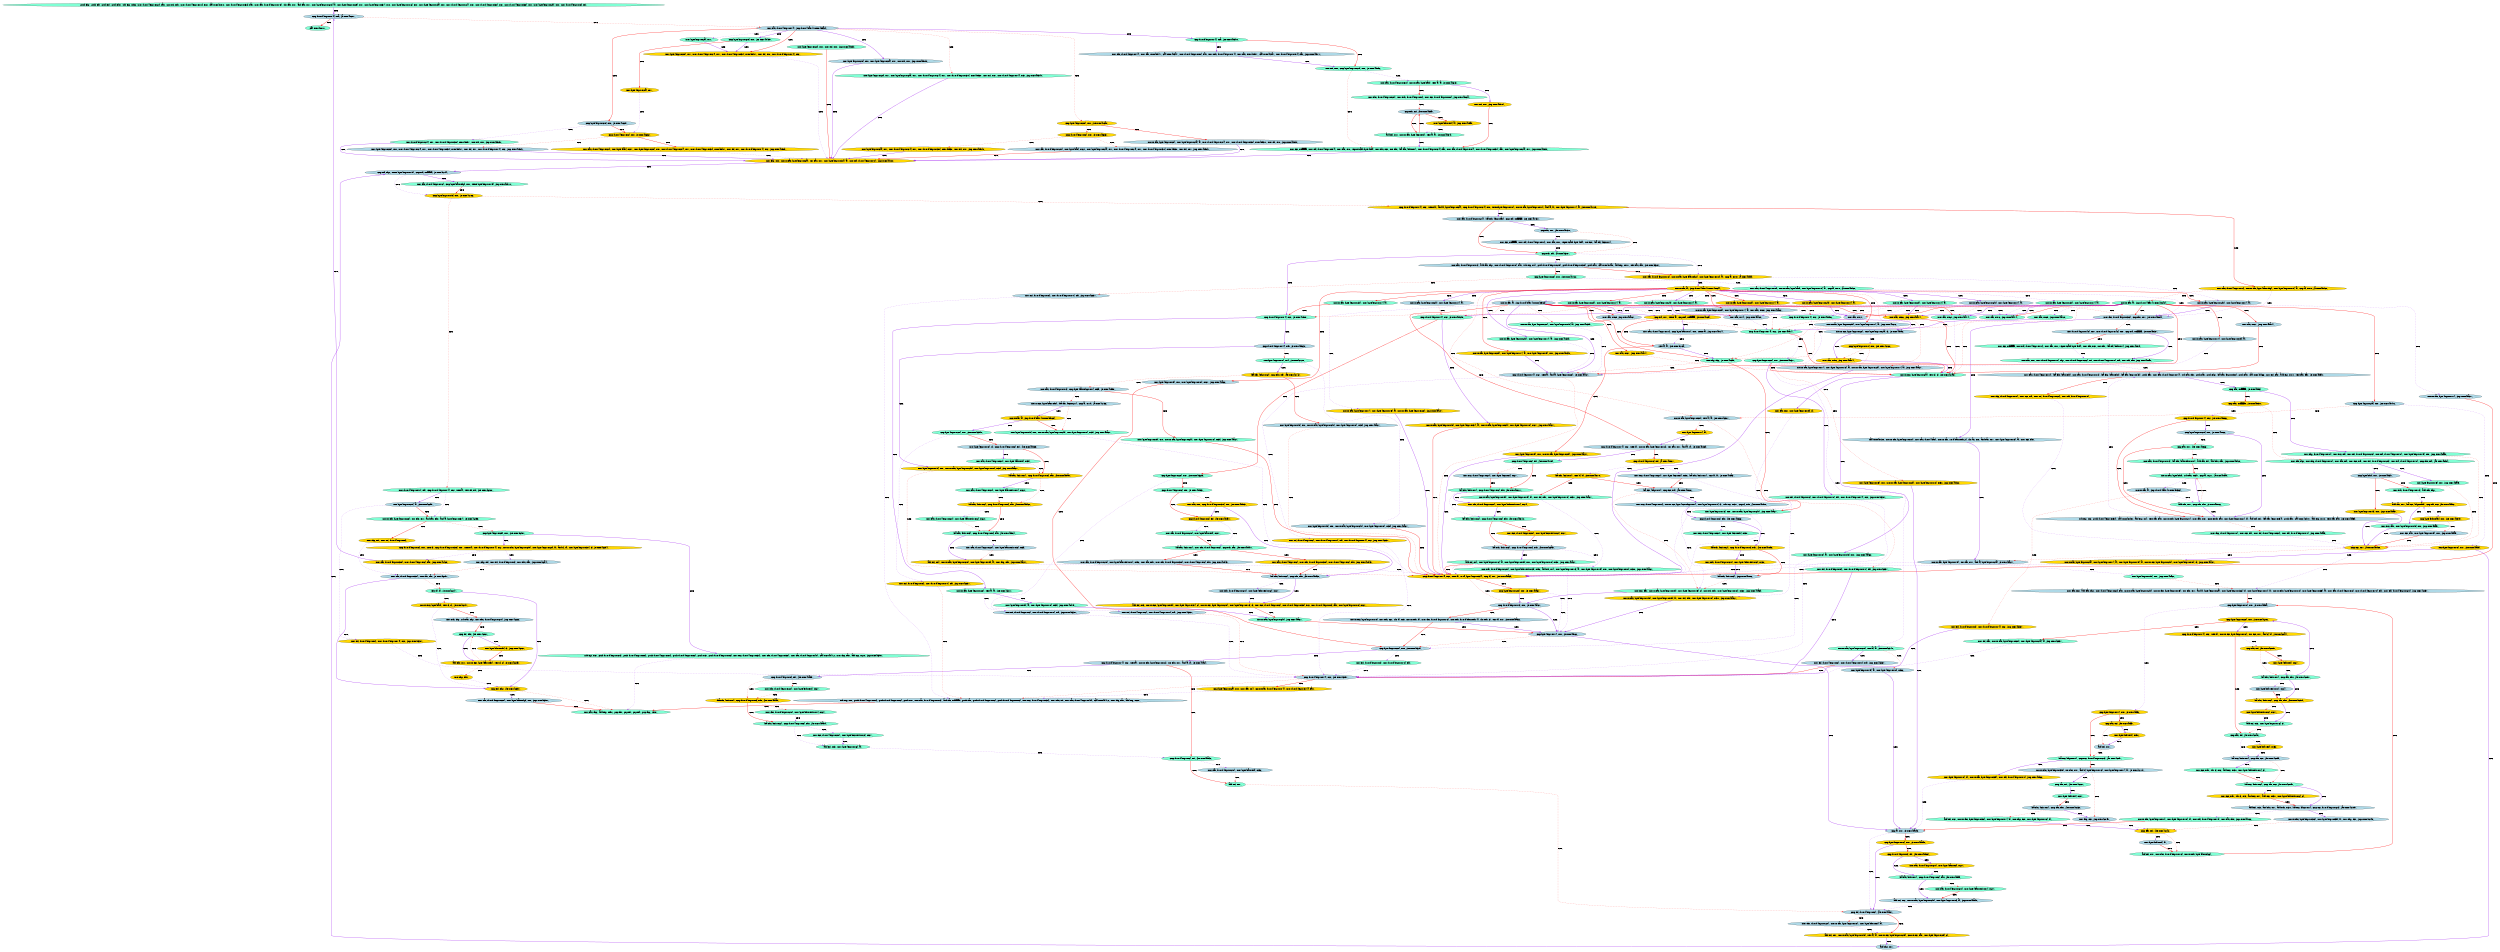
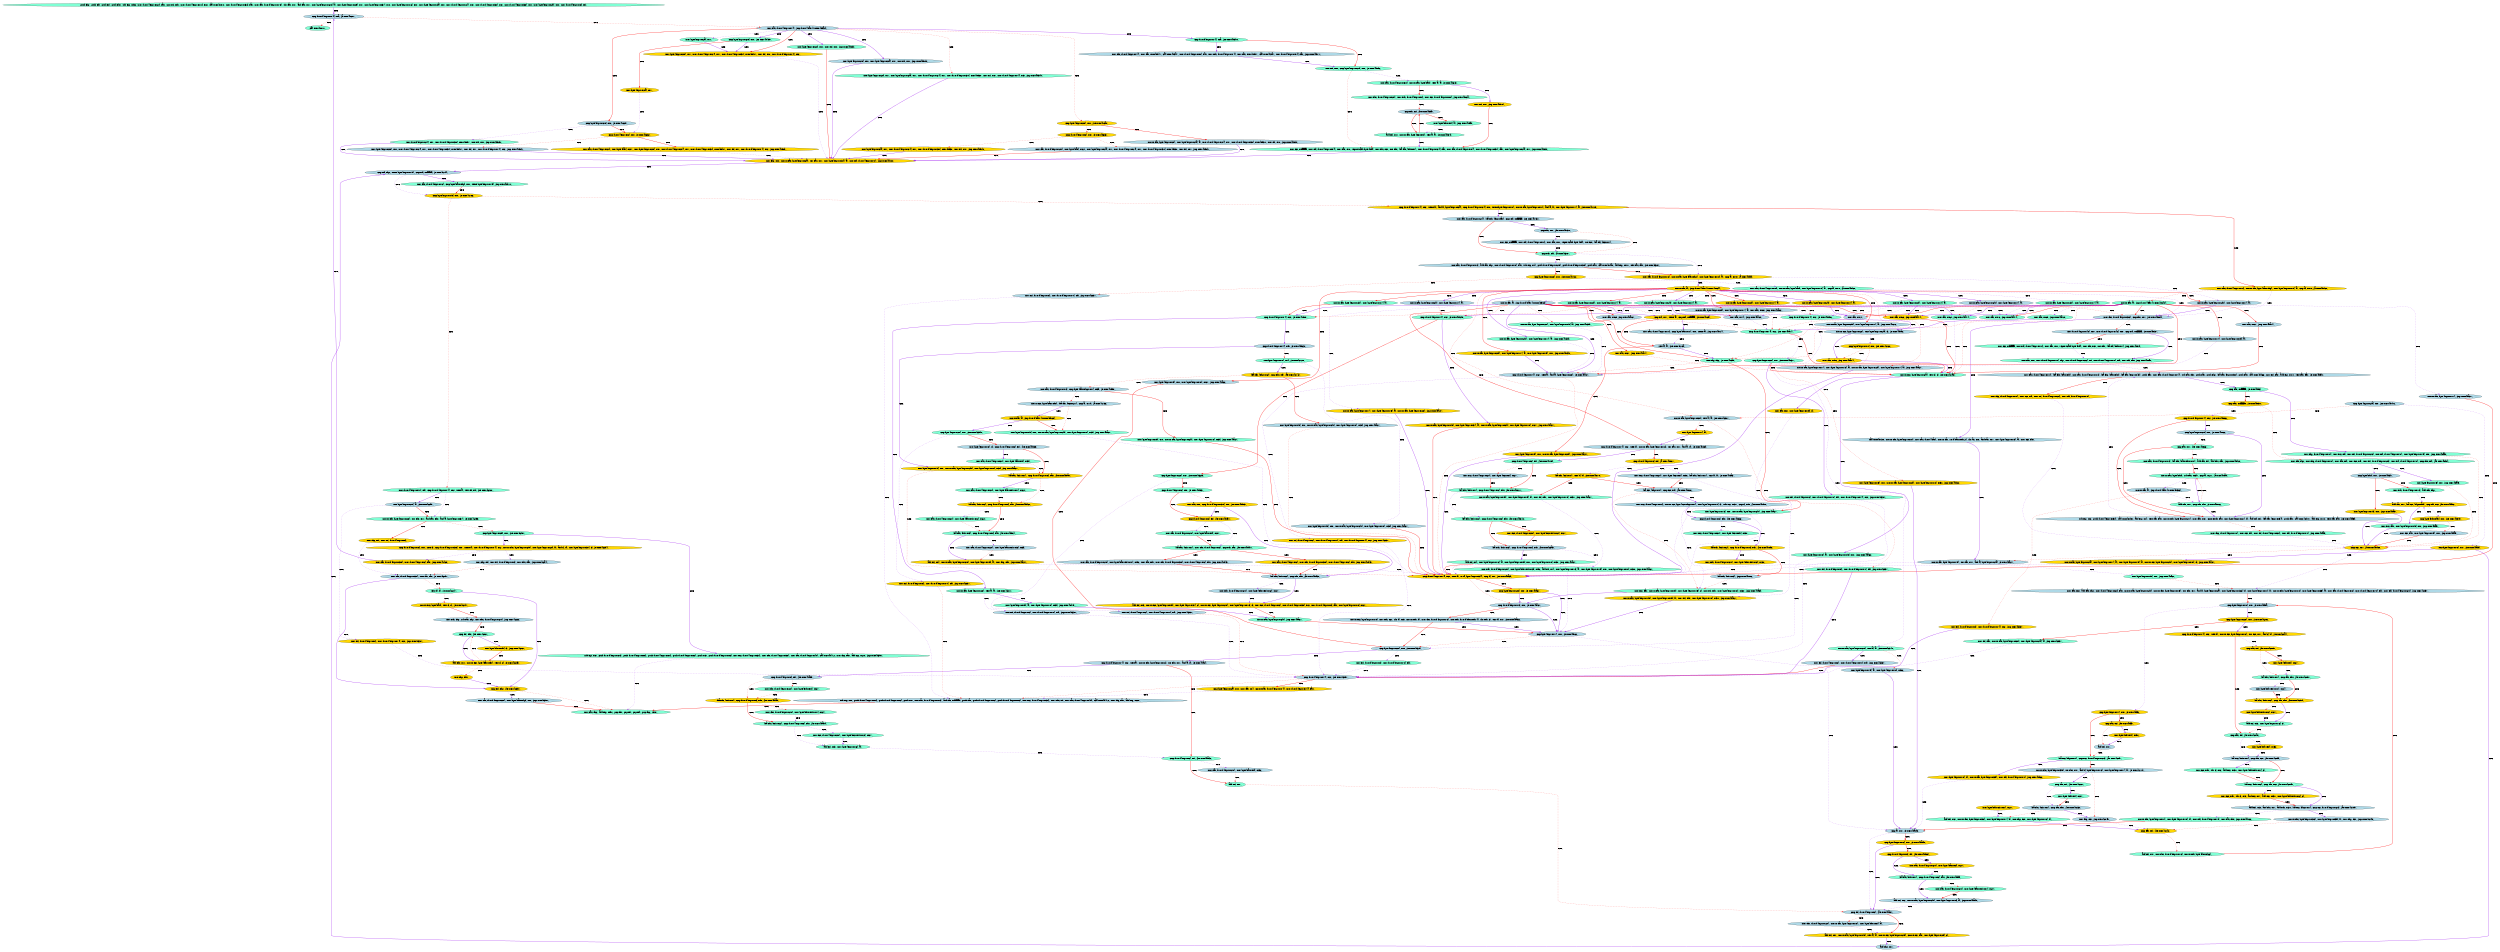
(326, 22) -> (326, 22)
none -> (811, 37)
(1453, 123) -> (1453, 123)
(1387, 258) -> (1397, 306)
(1556, 277) -> (1556, 277)
(1749, 306) -> (1749, 306)
(2312, 309) -> none
(1906, 317) -> (1906, 317)
(1498, 505) -> none
(1735, 569) -> none
(1561, 604) -> (1561, 604)
(2309, 638) -> (2248, 612)
(439, 663) -> none
(1803, 665) -> (1803, 665)
(483, 683) -> (483, 683)
(2295, 689) -> (2295, 689)
(2280, 769) -> (2280, 769)
none -> (2047, 794)
none -> (1998, 808)
(2156, 843) -> none
